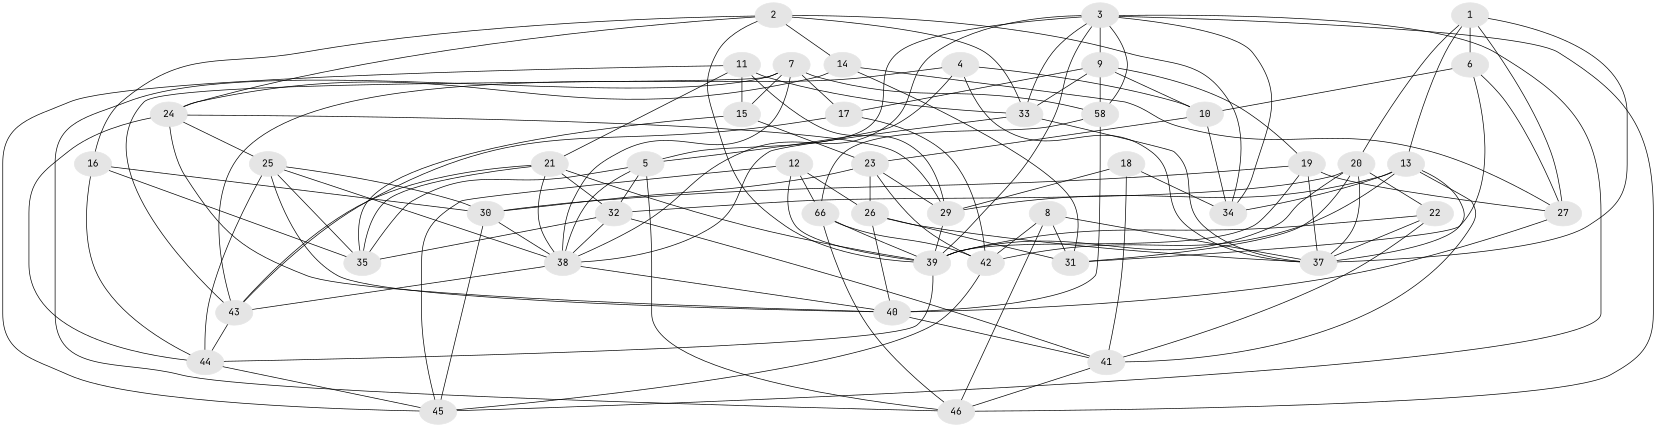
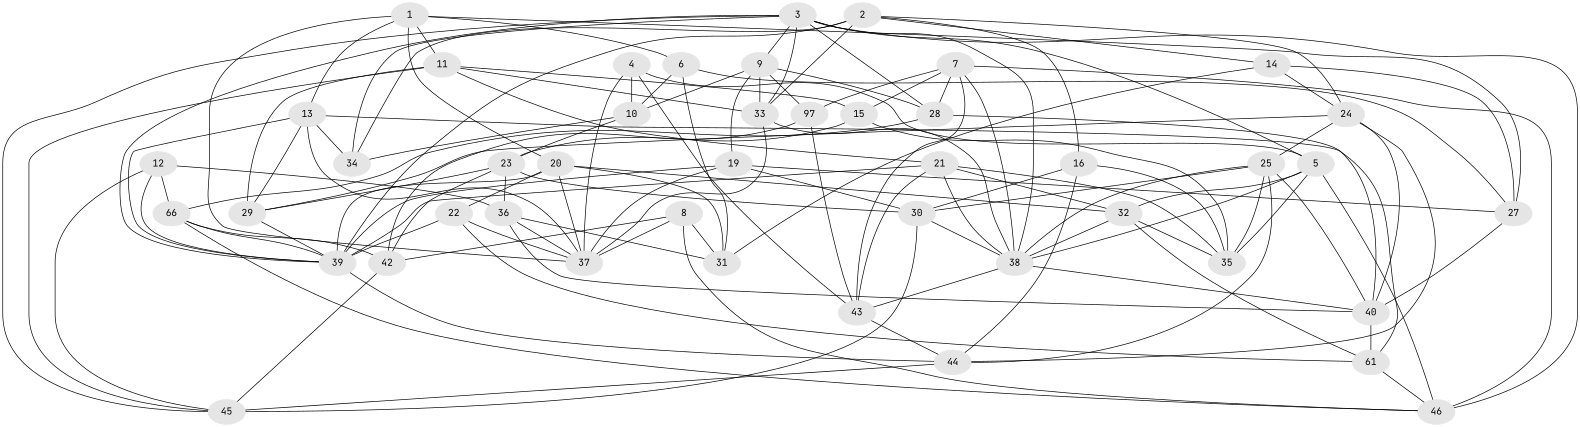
none -> (424, 37)
(844, 114) -> (809, 114)
(1100, 114) -> (935, 114)
(1126, 164) -> none
(870, 214) -> (504, 214)
(1206, 245) -> (130, 202)
(1106, 362) -> (1371, 362)
